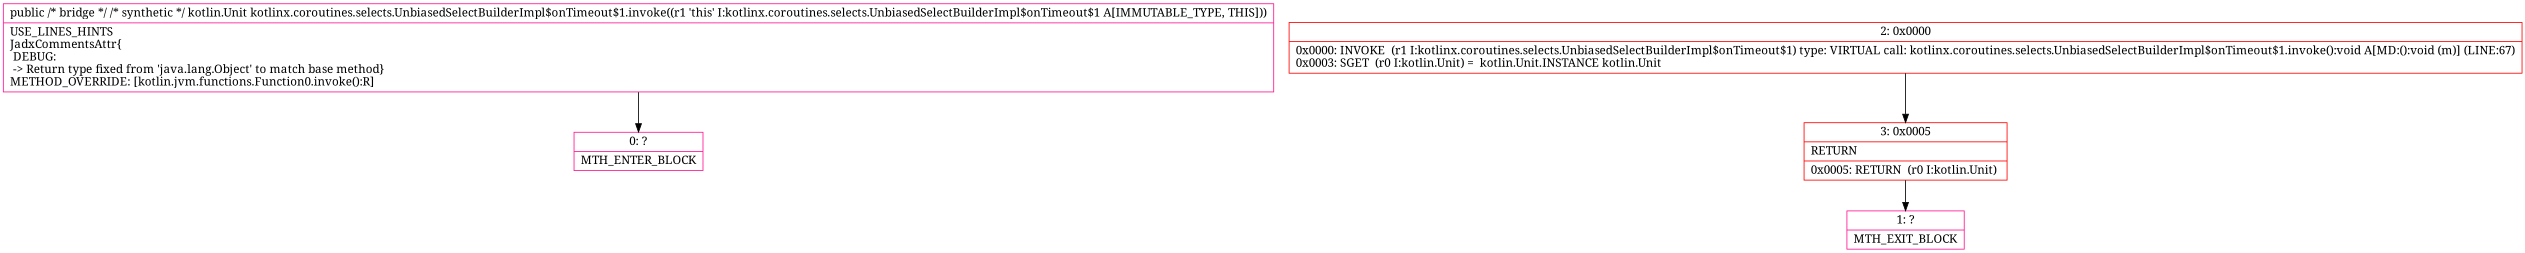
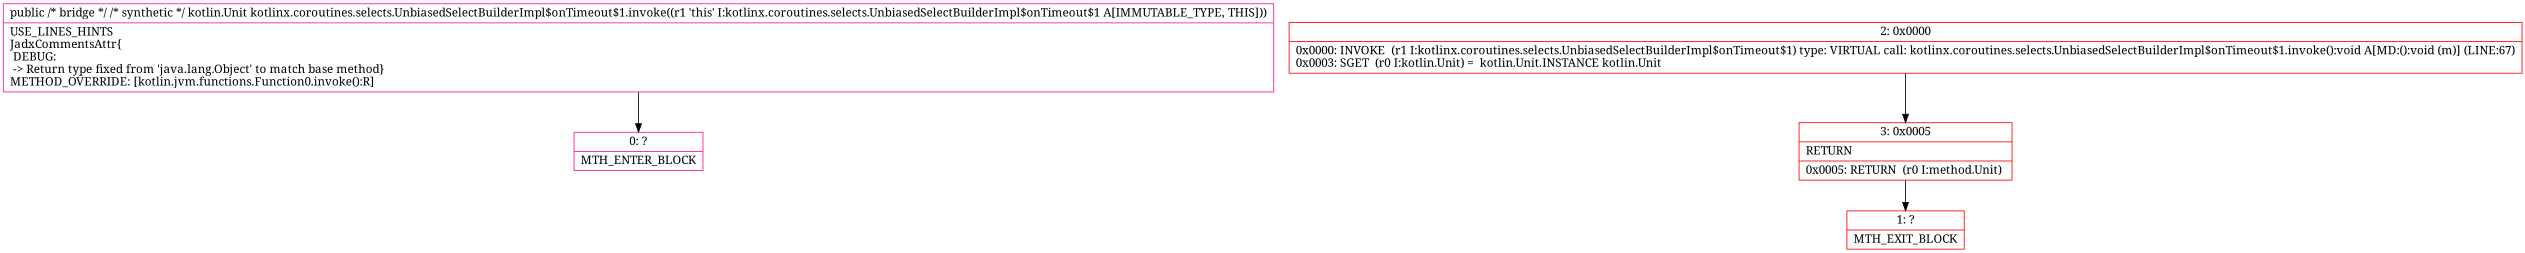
(1906, 170) -> (1906, 170)
(1906, 230) -> (1906, 230)
